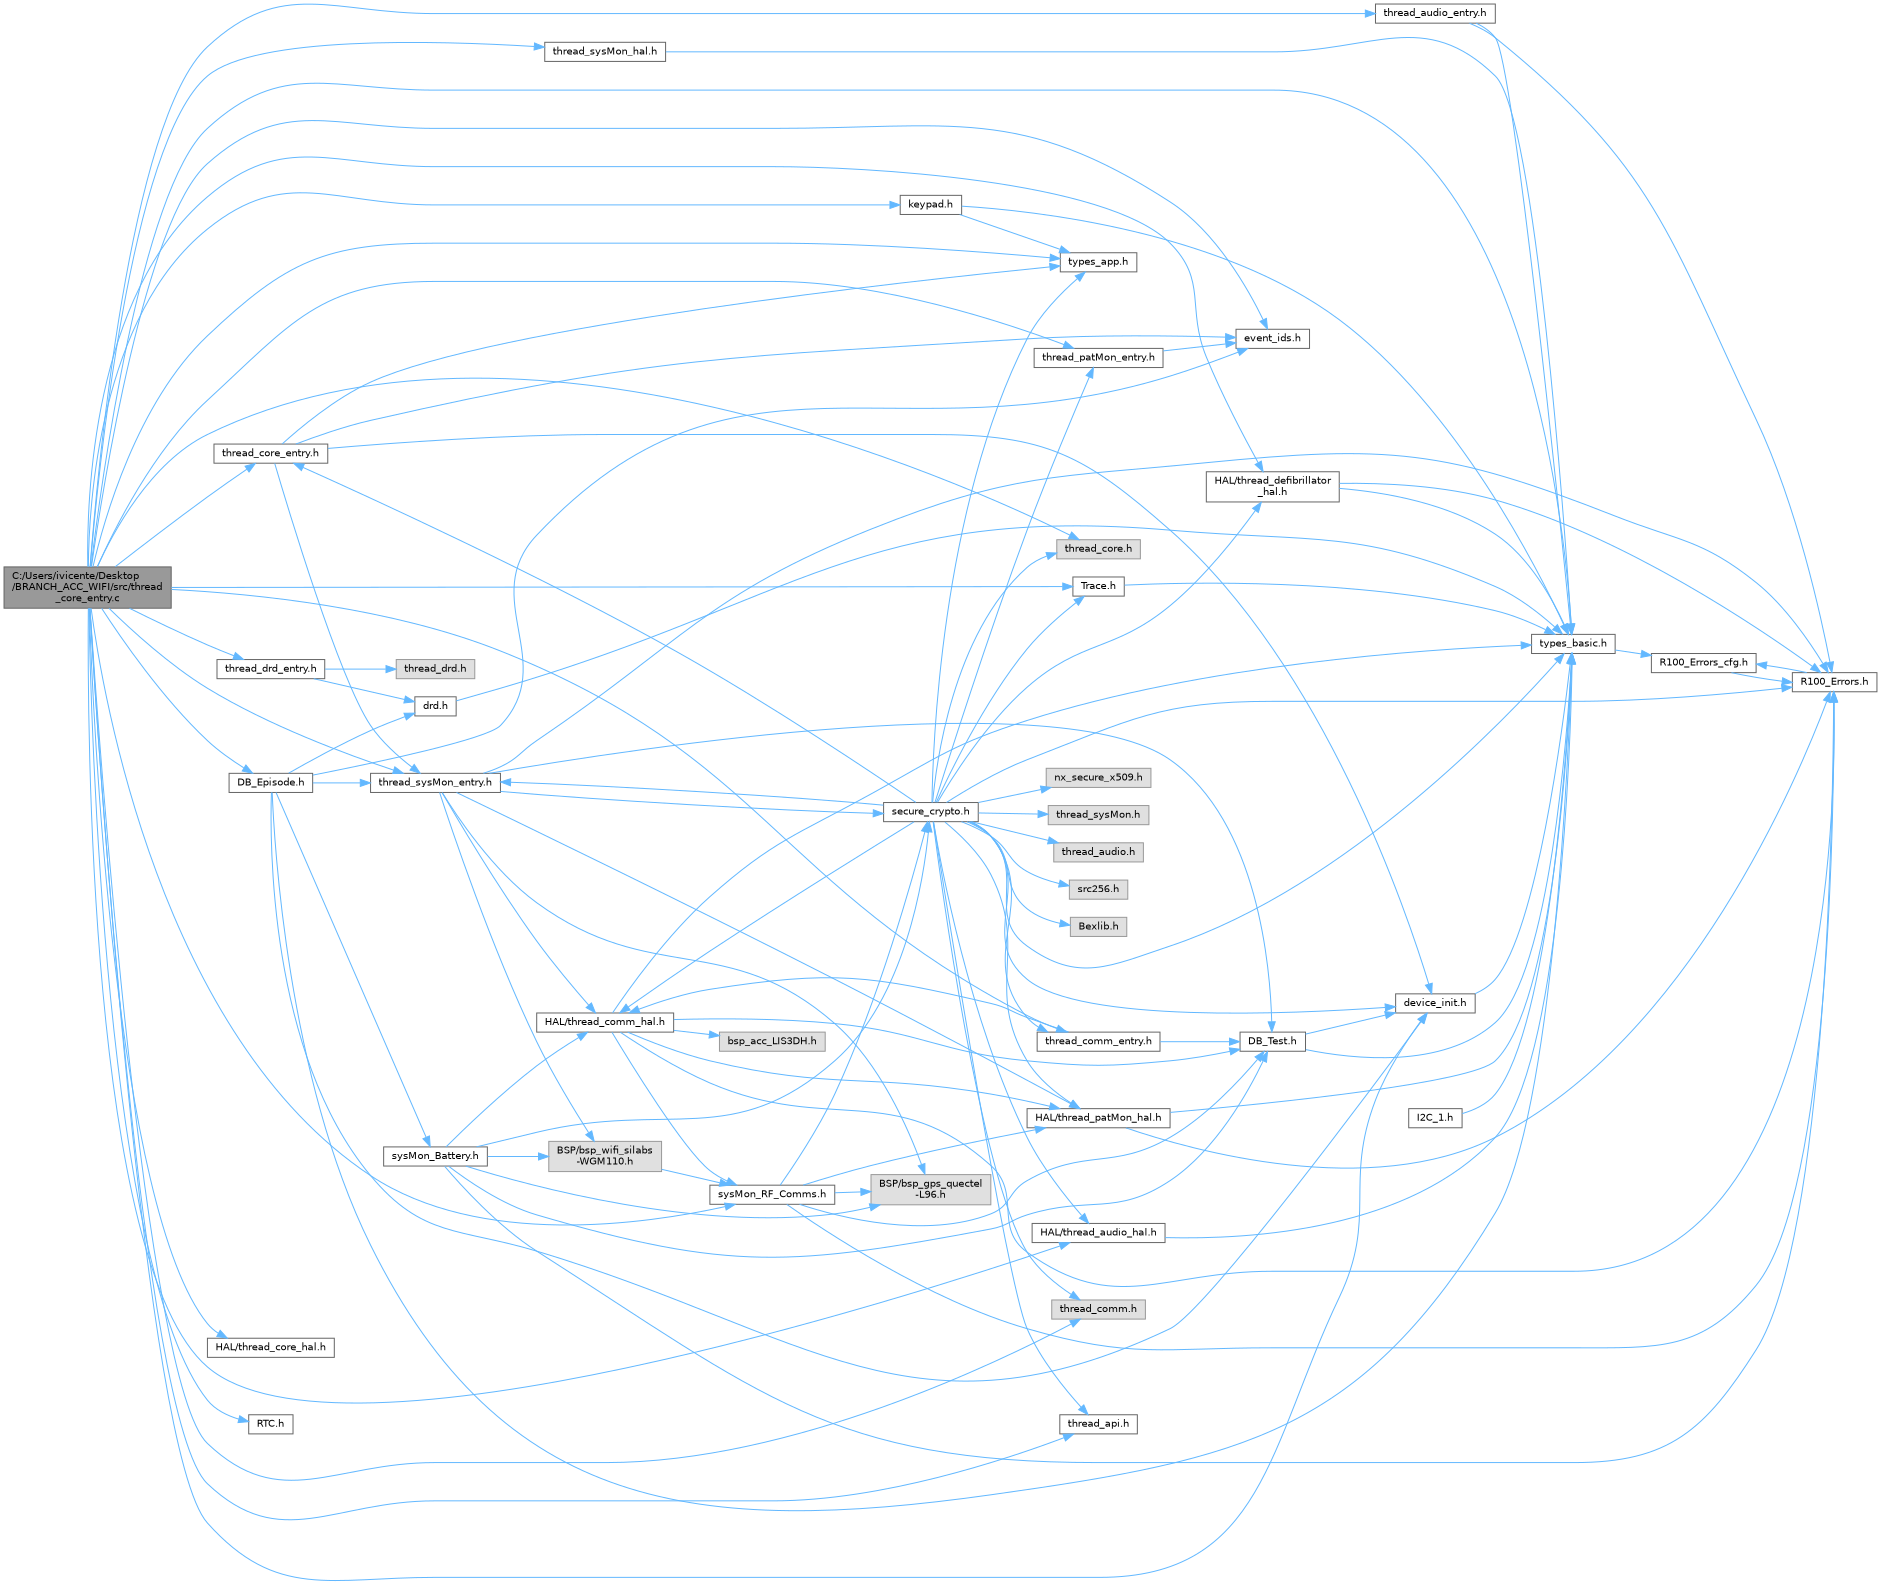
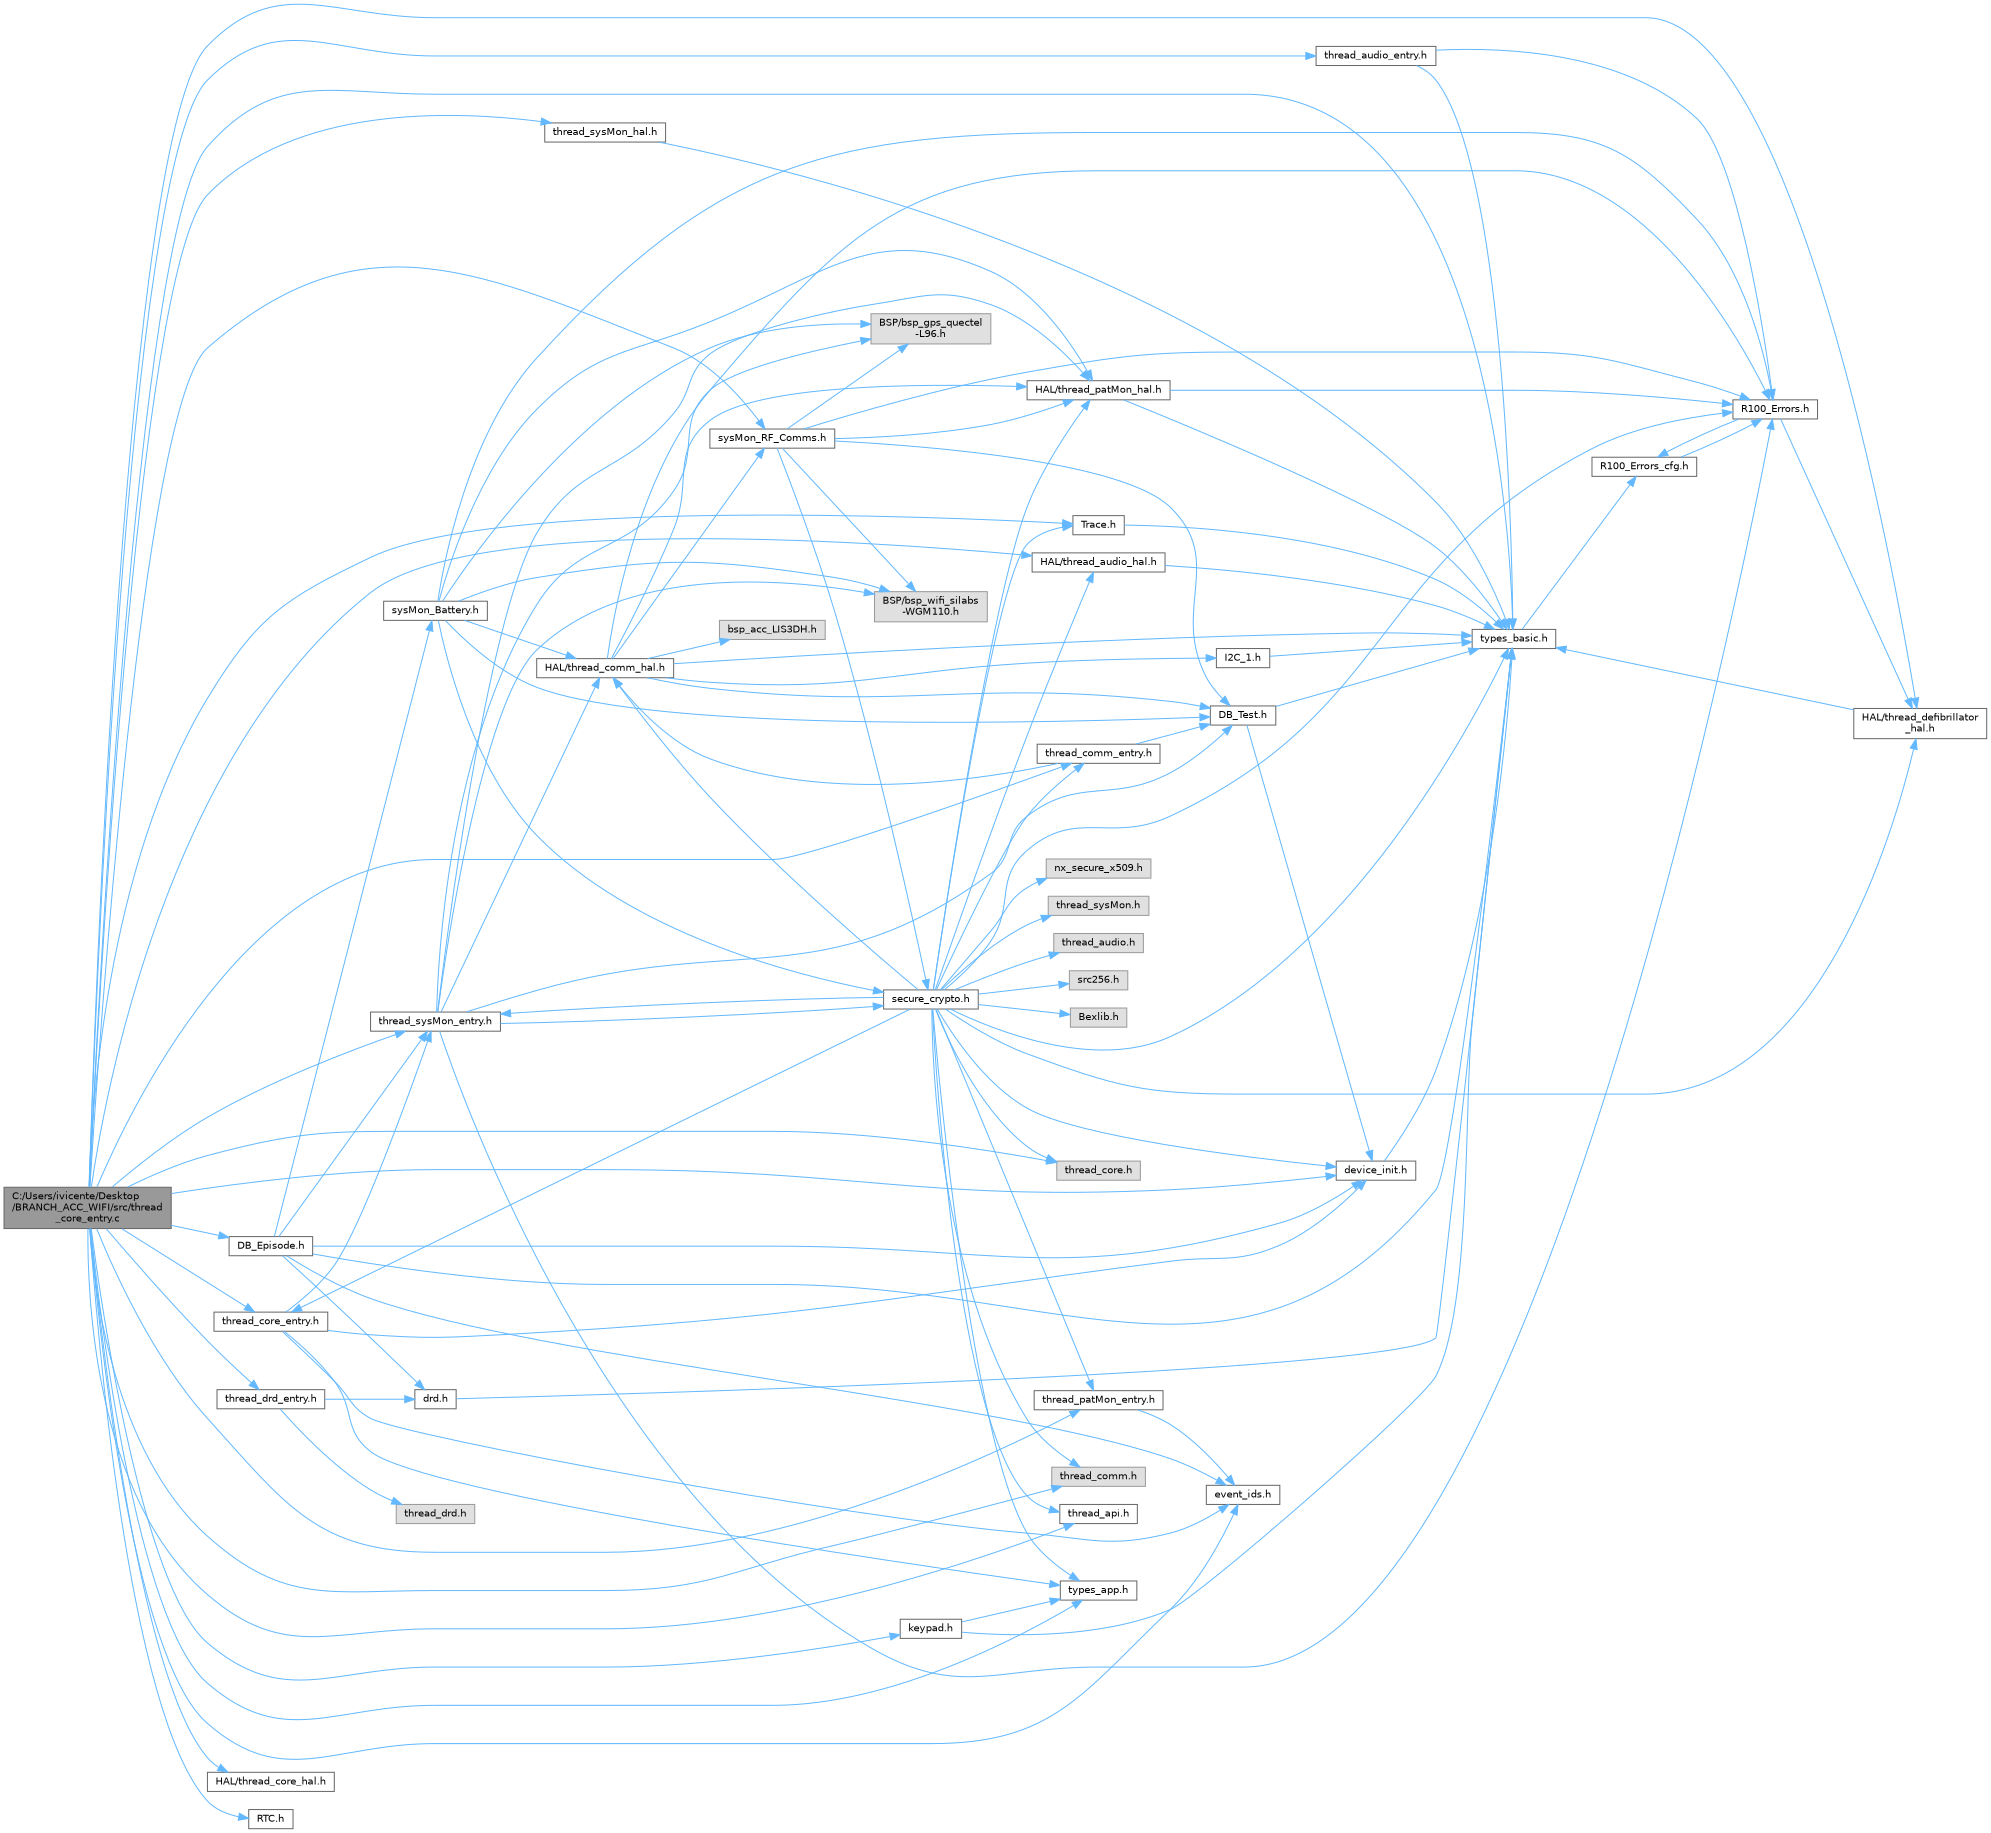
none -> (722, 317)
(1590, 535) -> (1844, 559)
none -> (936, 671)
(691, 1176) -> (839, 509)
